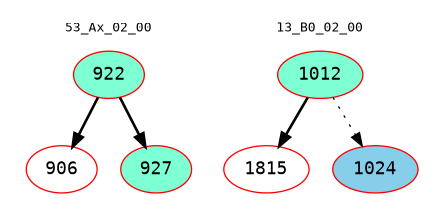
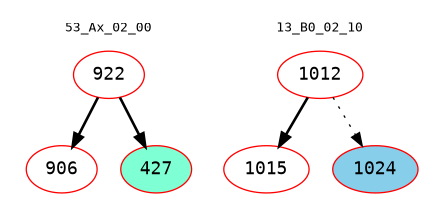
(320, 28) -> (320, 28)
(109, 75) -> (109, 75)
(320, 75) -> (320, 75)
(156, 169) -> (156, 169)
(266, 169) -> (266, 169)
